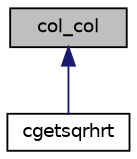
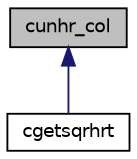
(68, 28) -> (68, 28)
